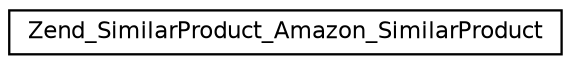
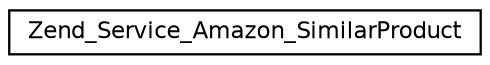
(285, 32) -> (245, 32)
